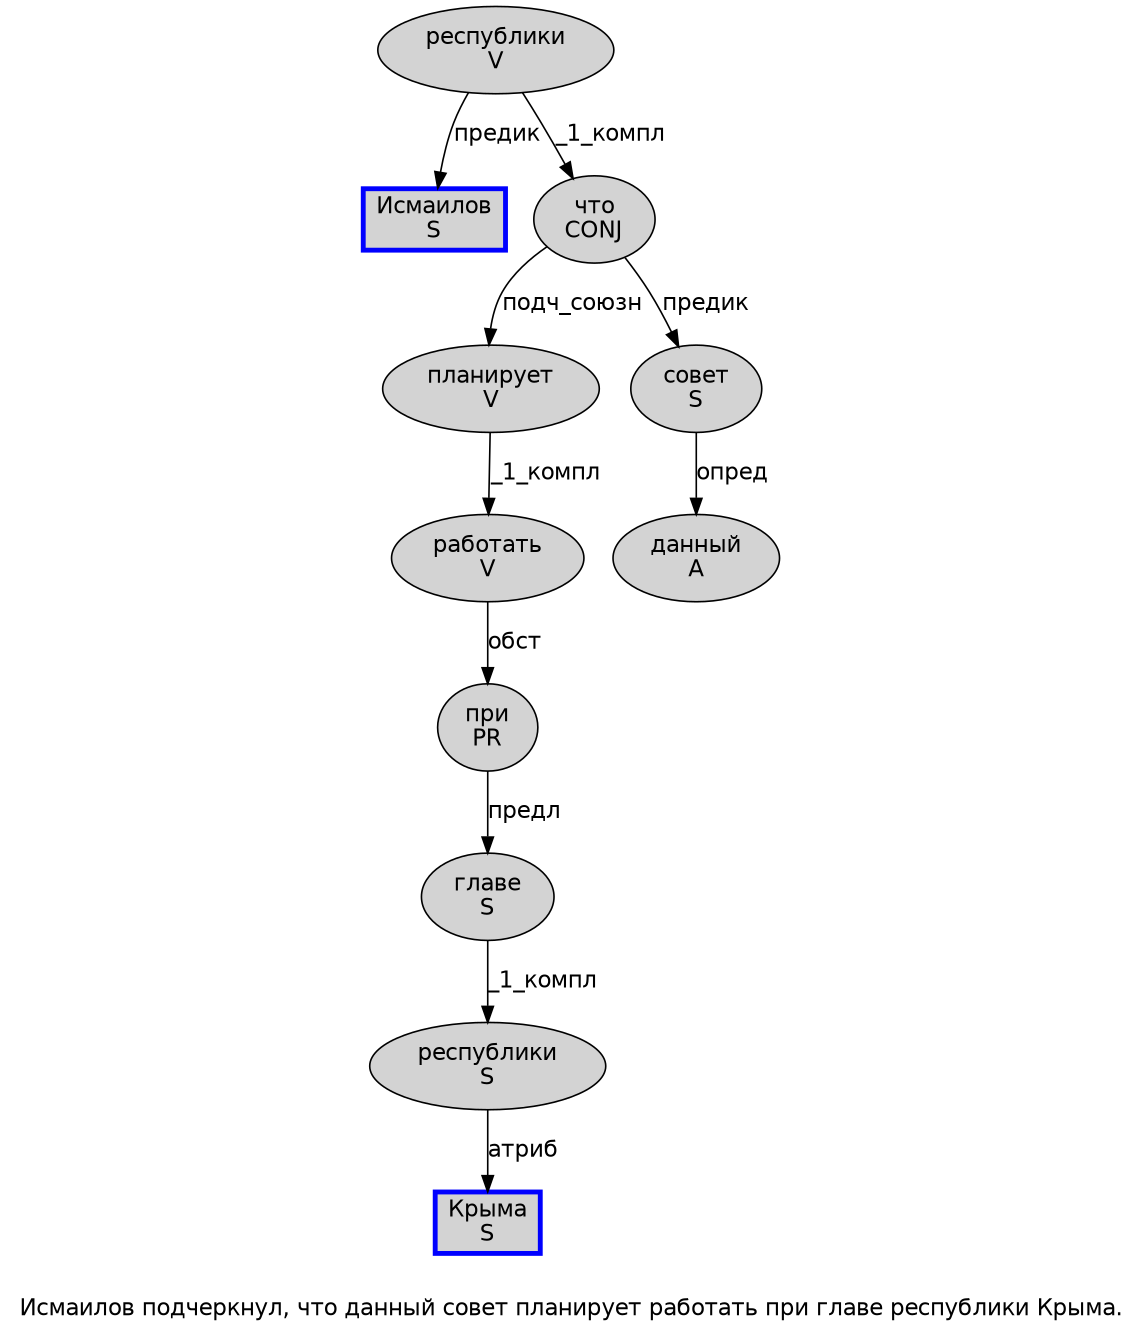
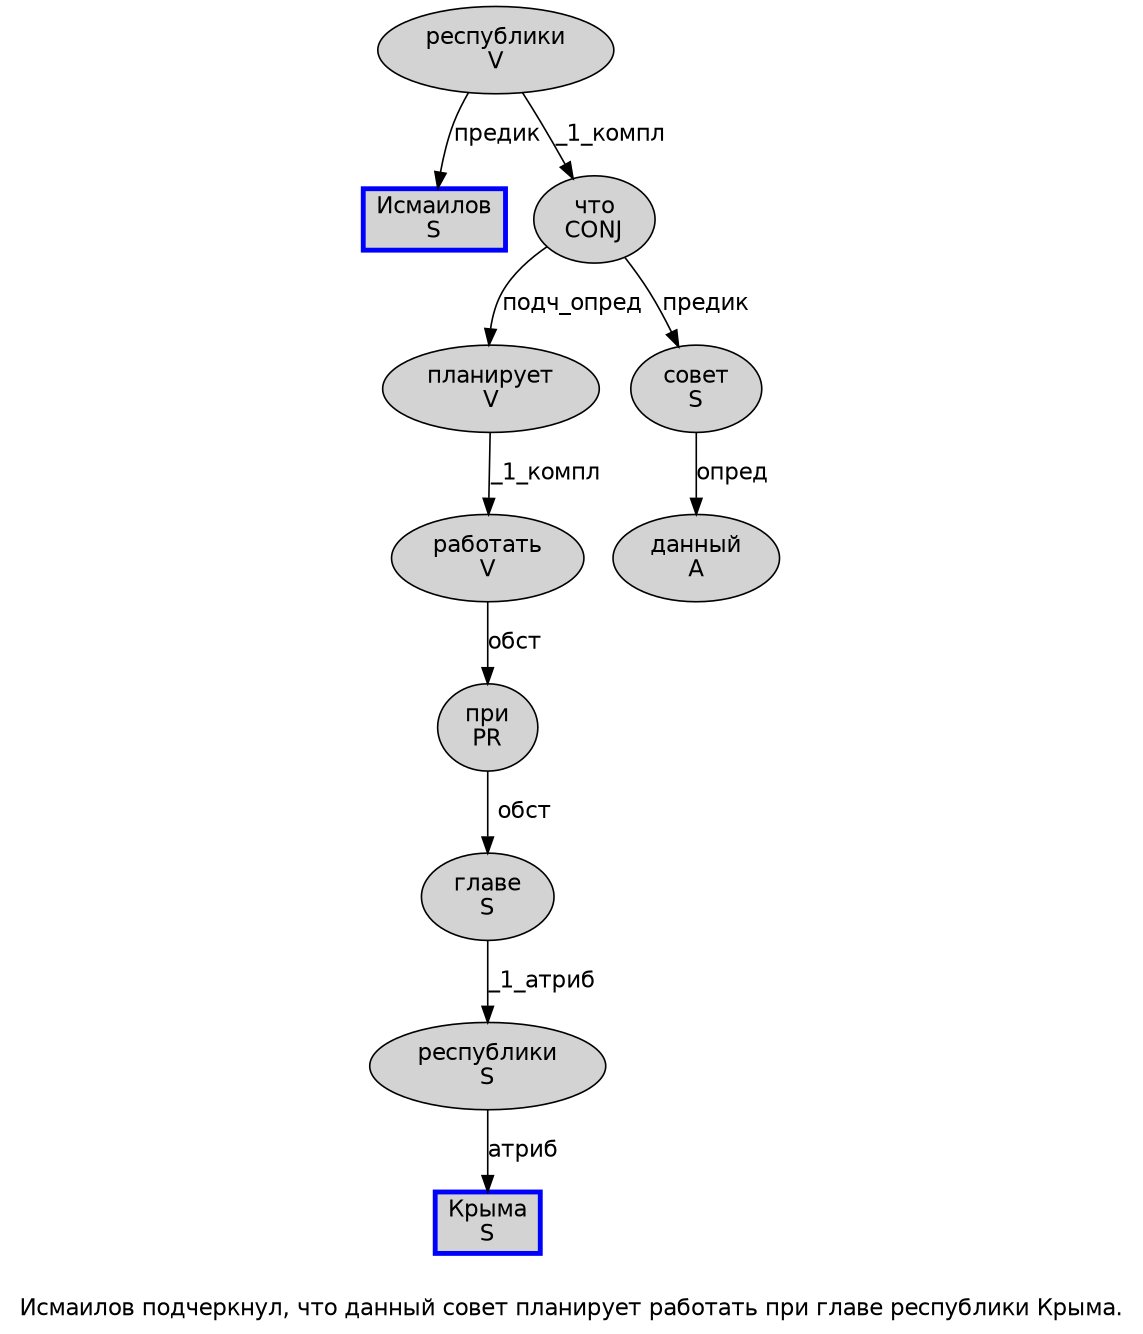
(573, 304) -> (573, 304)
(525, 812) -> (525, 812)
(543, 981) -> (543, 981)
